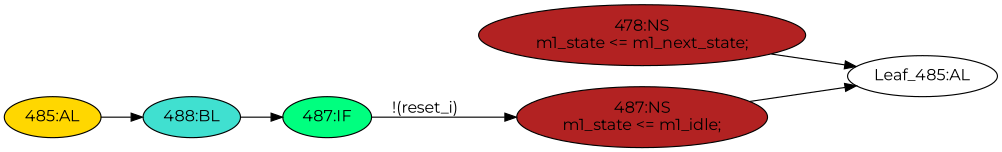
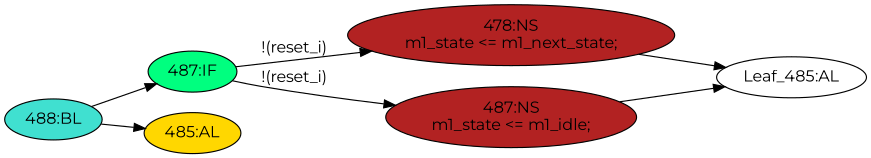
none -> (298, 60)
(116, 117) -> (118, 126)
